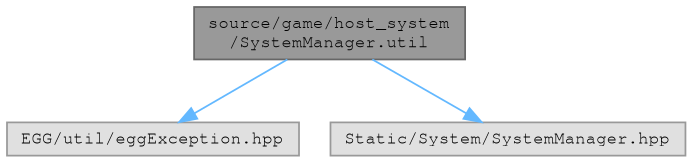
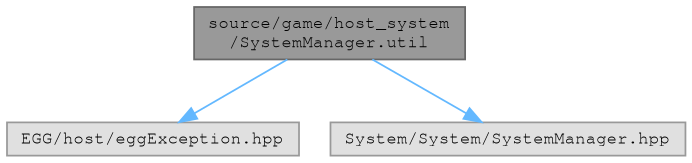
(153, 139) -> (153, 139)
(508, 139) -> (508, 139)
